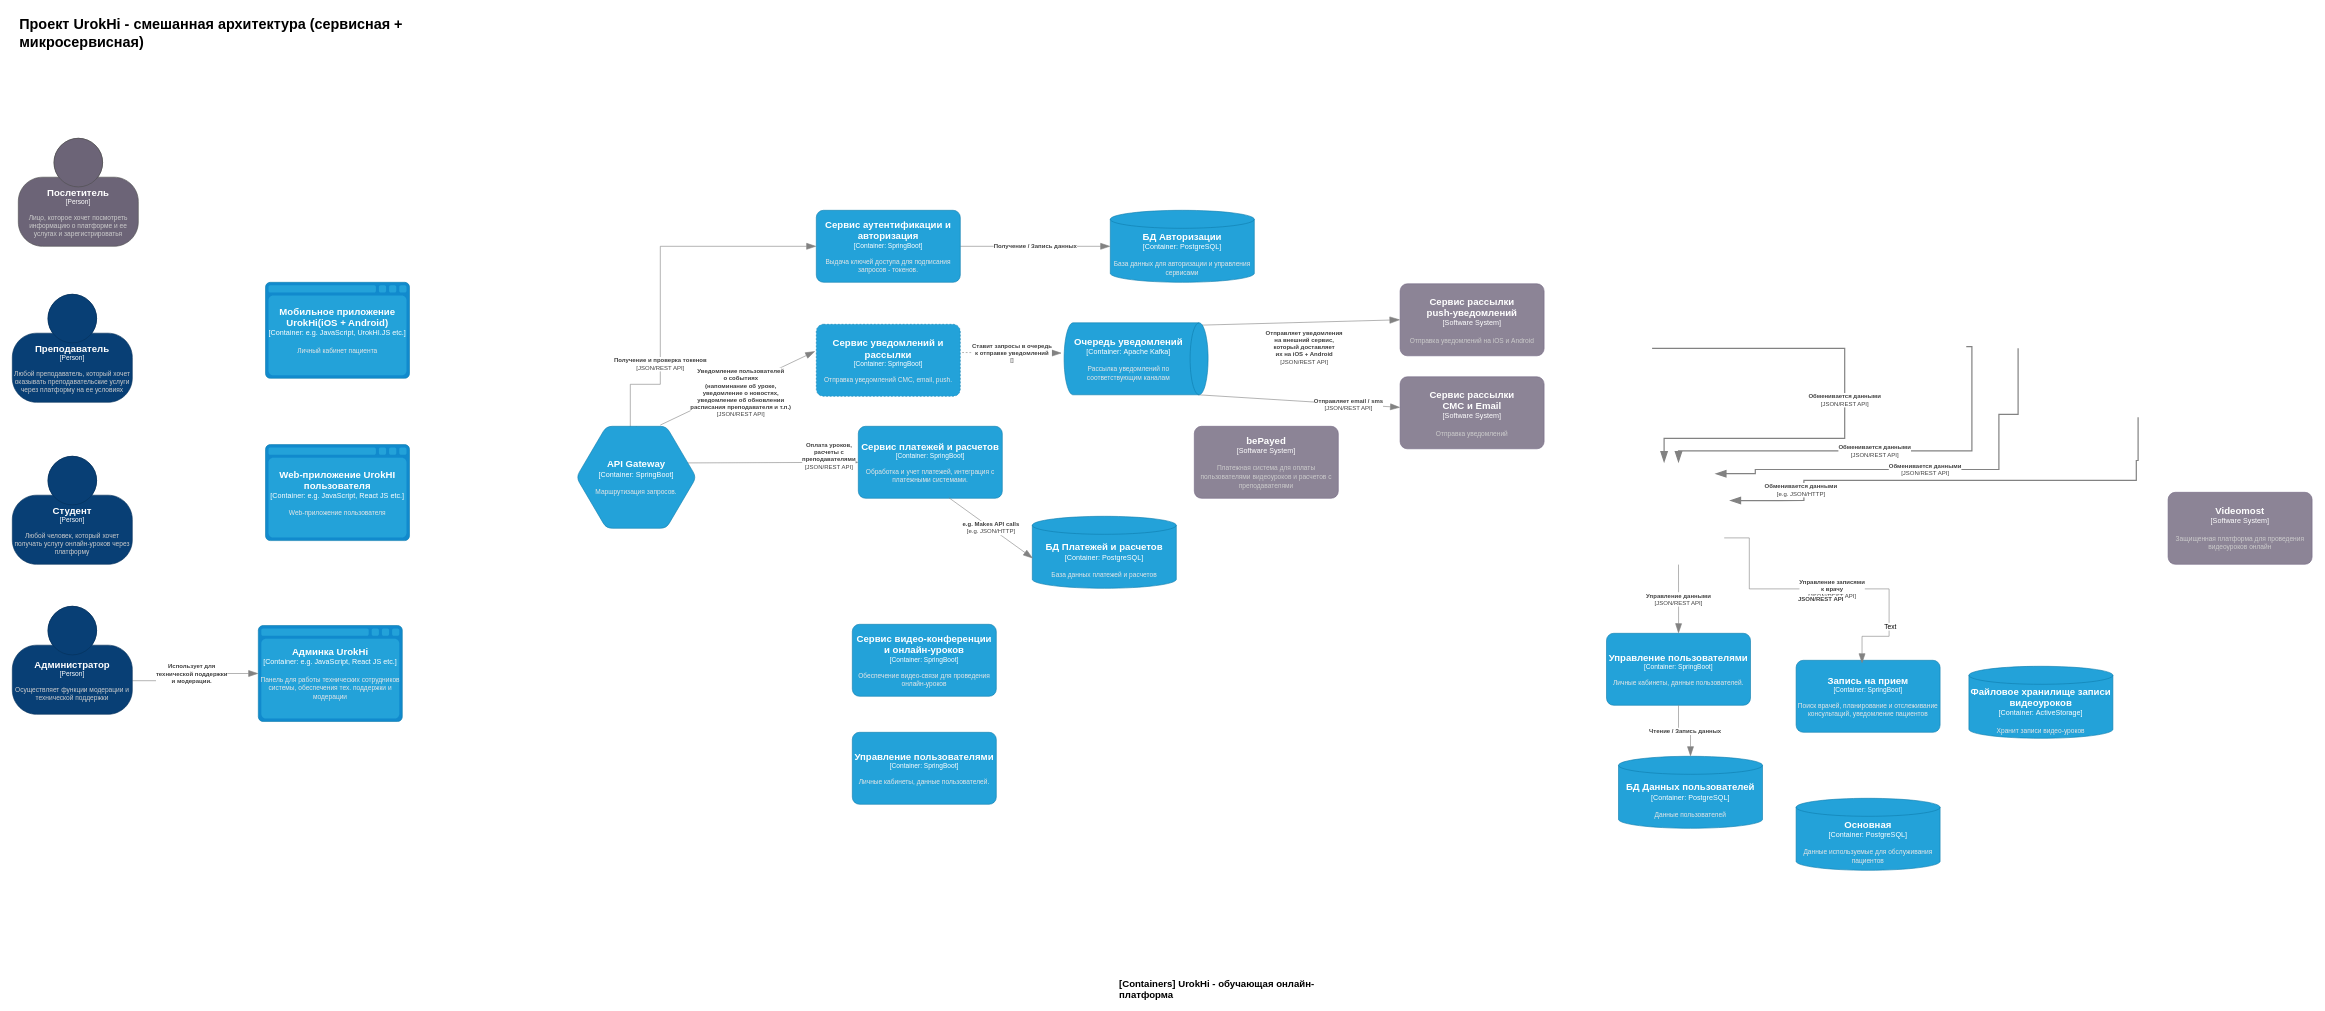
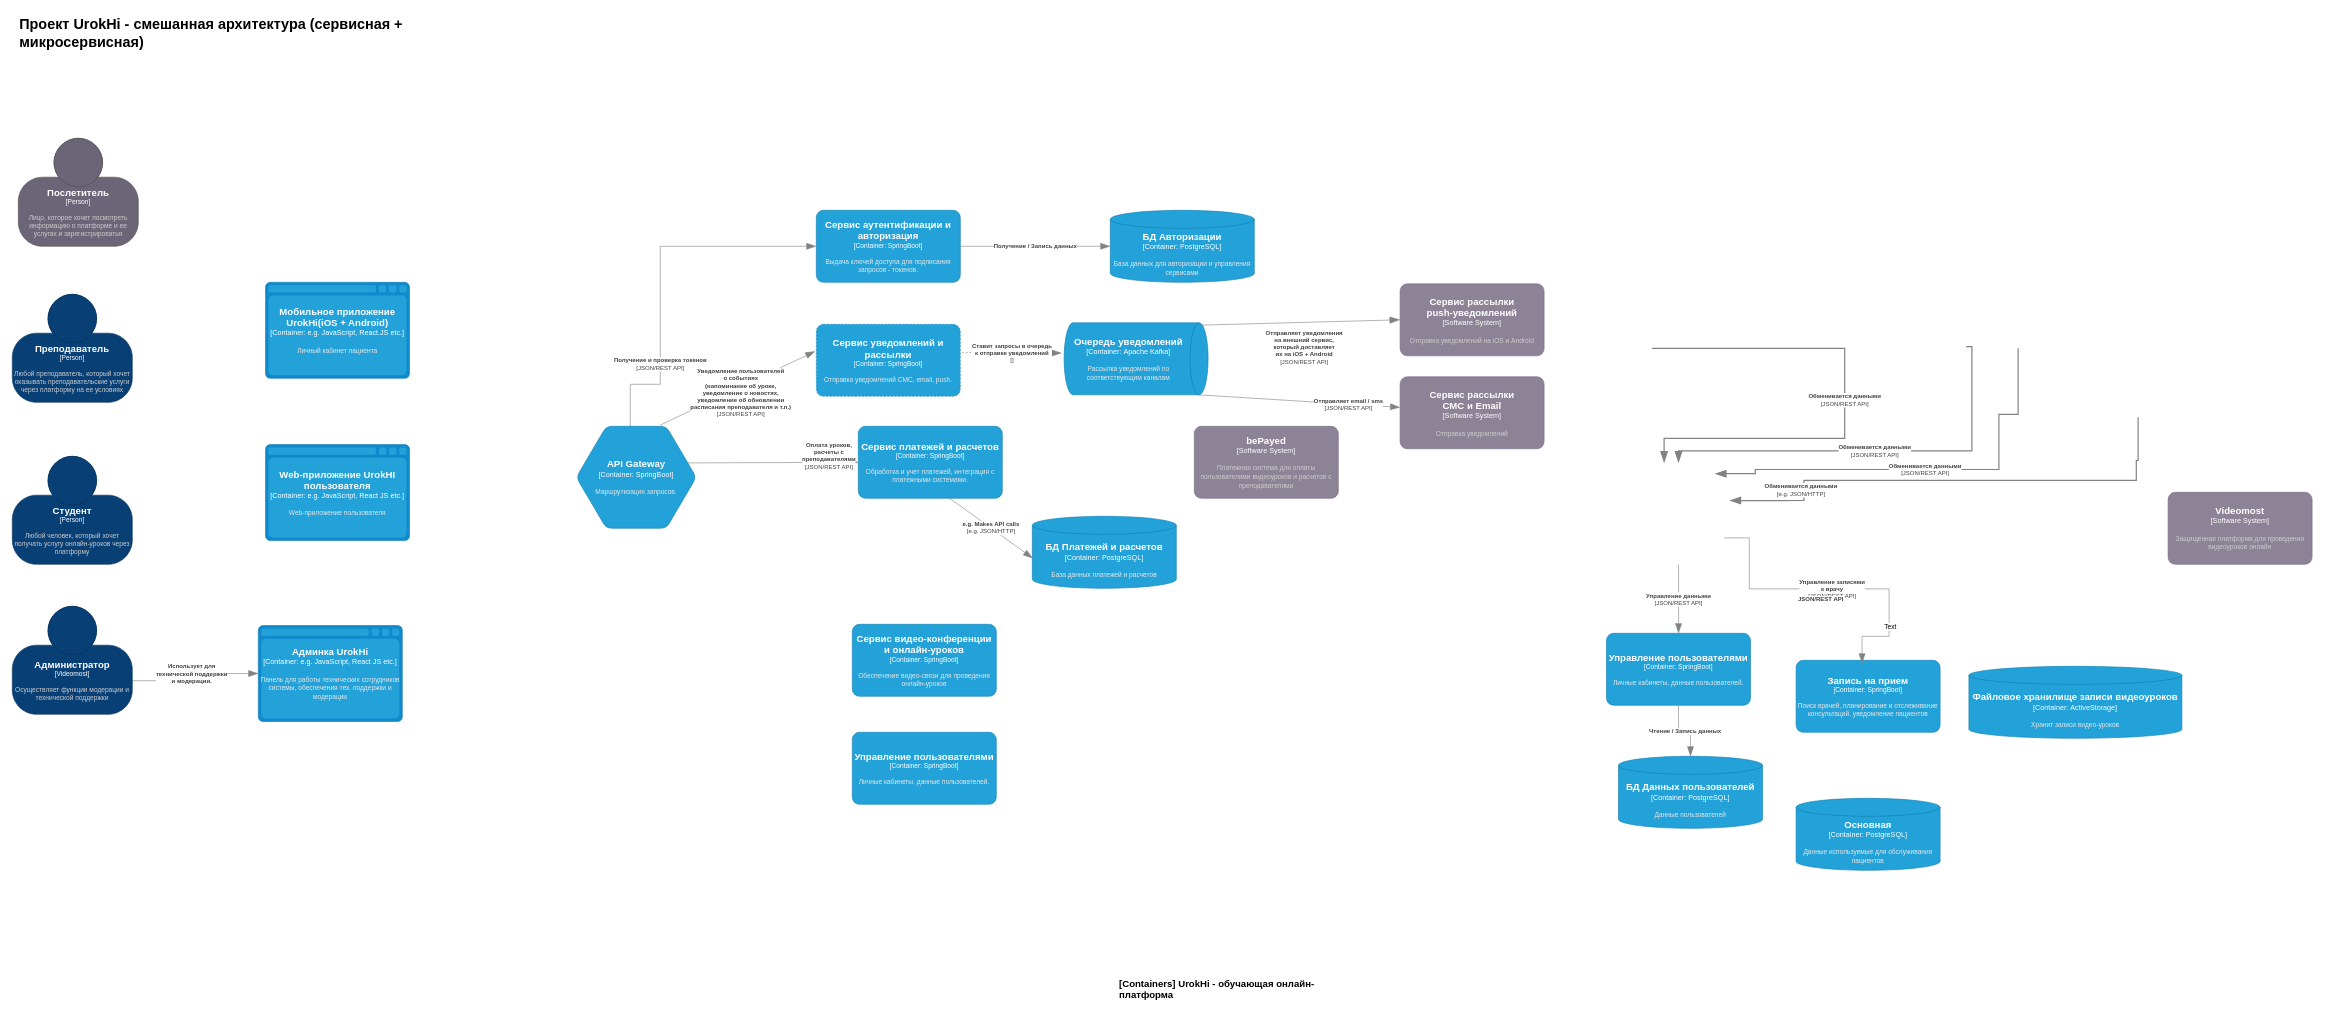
(338, 330) -> (338, 330)
(72, 680) -> (72, 680)
(2041, 702) -> (2075, 702)
